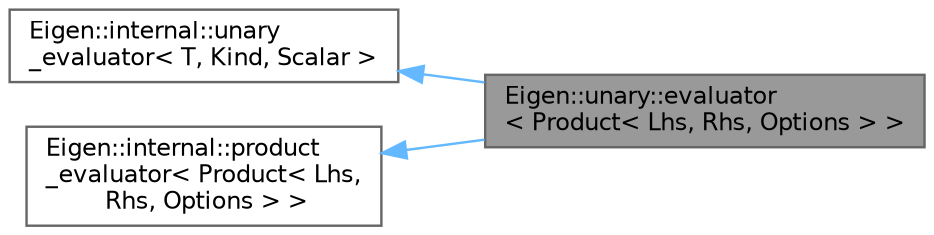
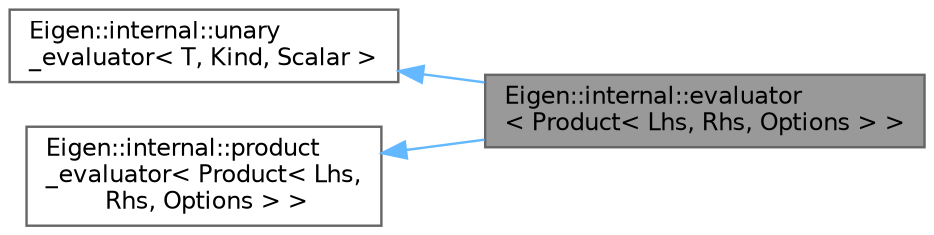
(705, 111) -> (705, 111)
